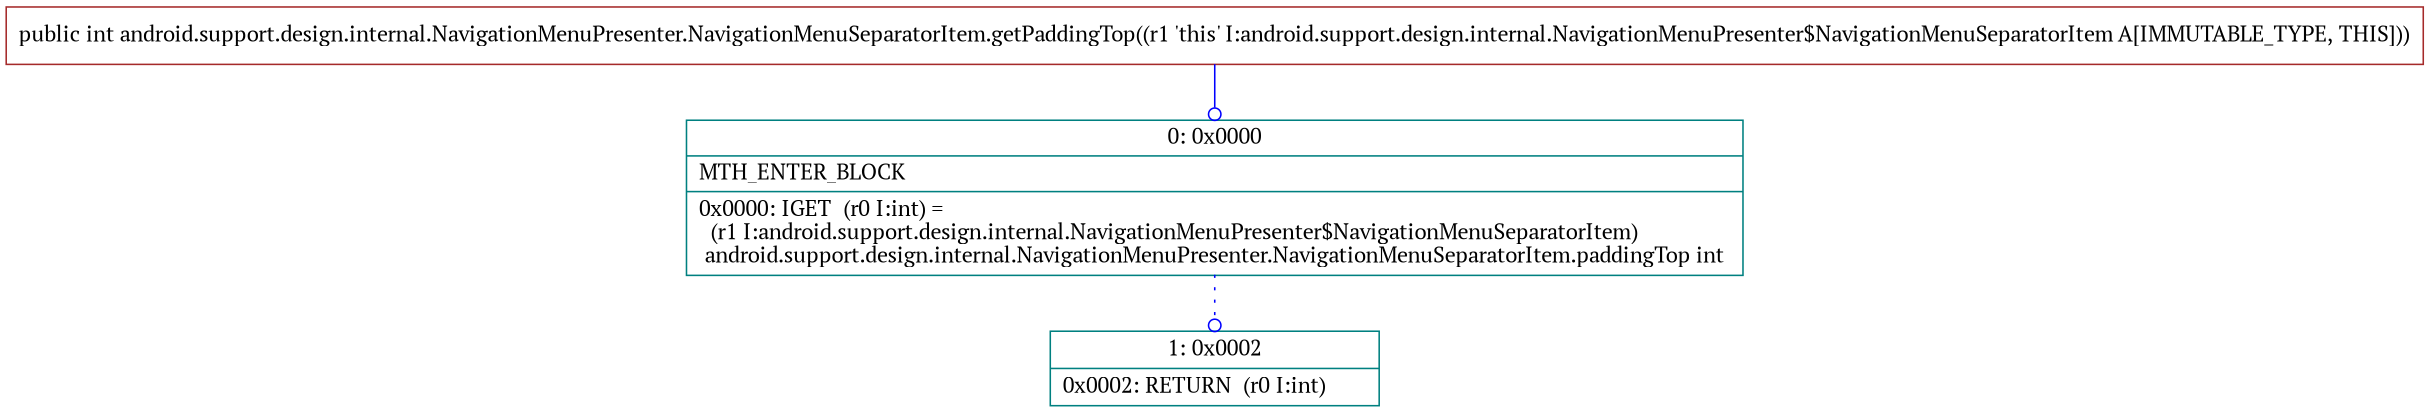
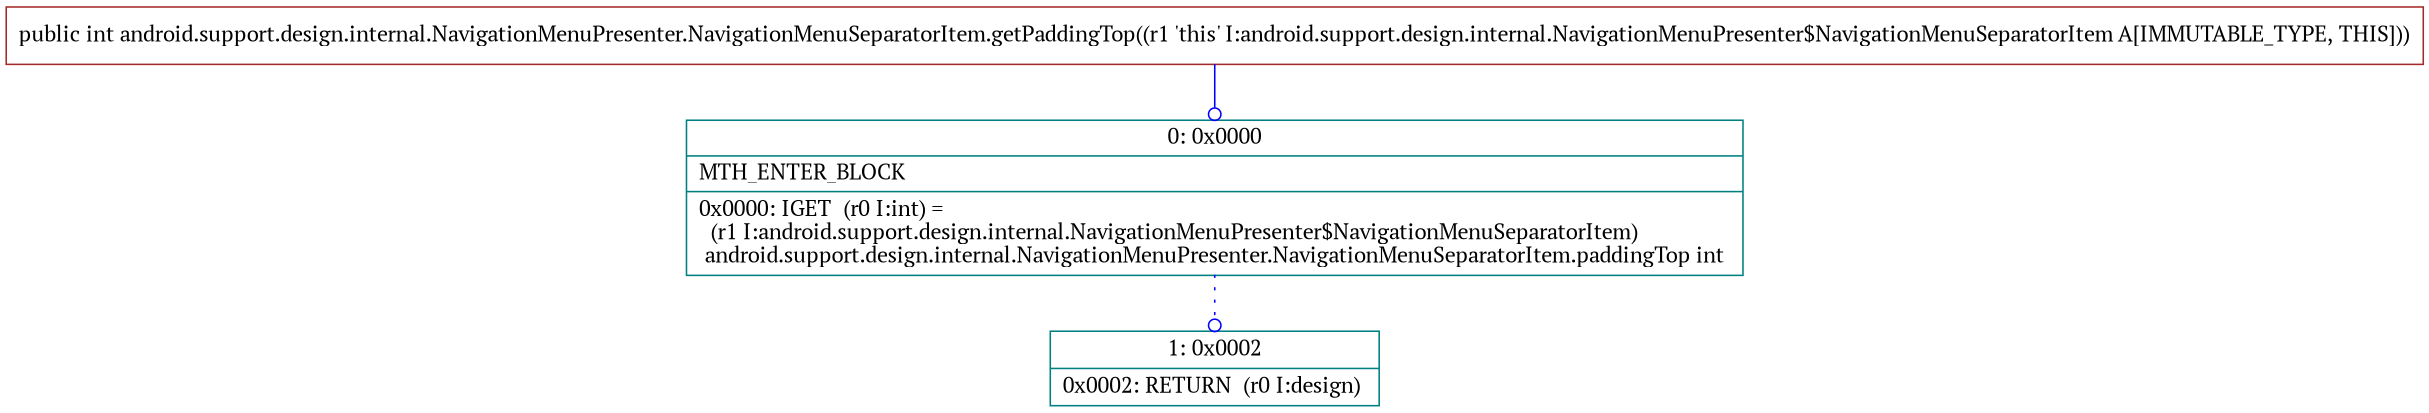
(1198, 386) -> (1215, 386)
